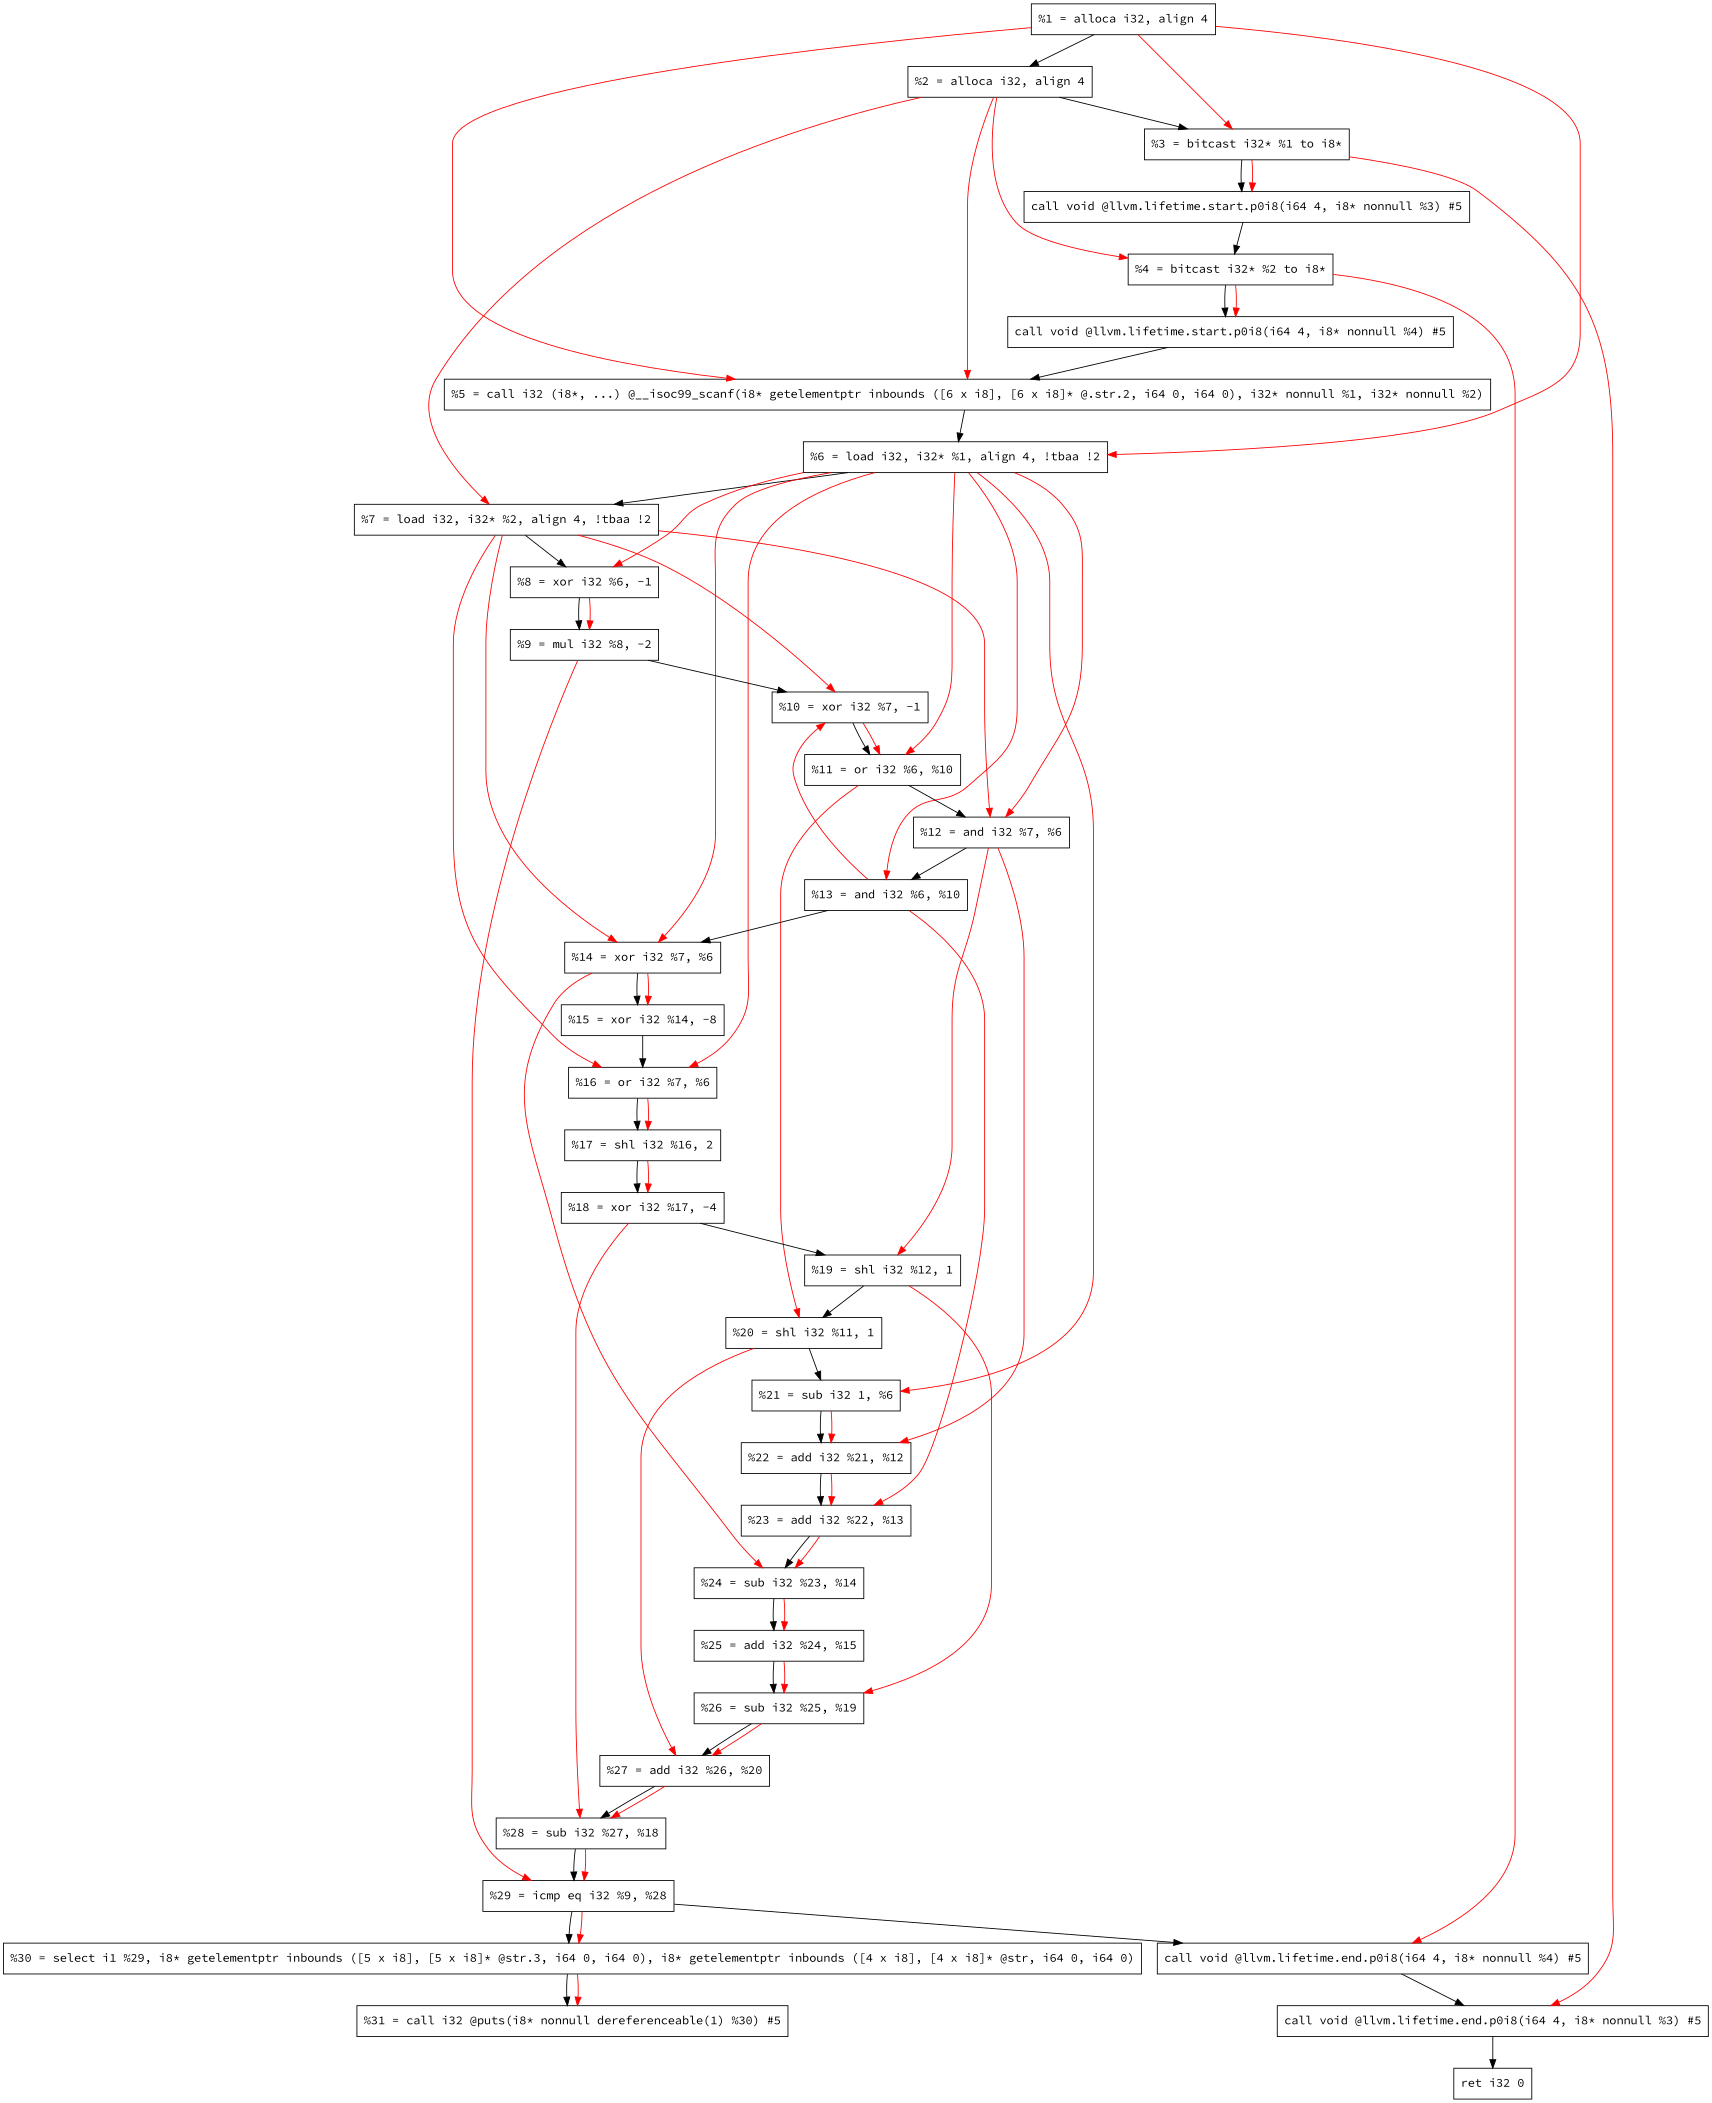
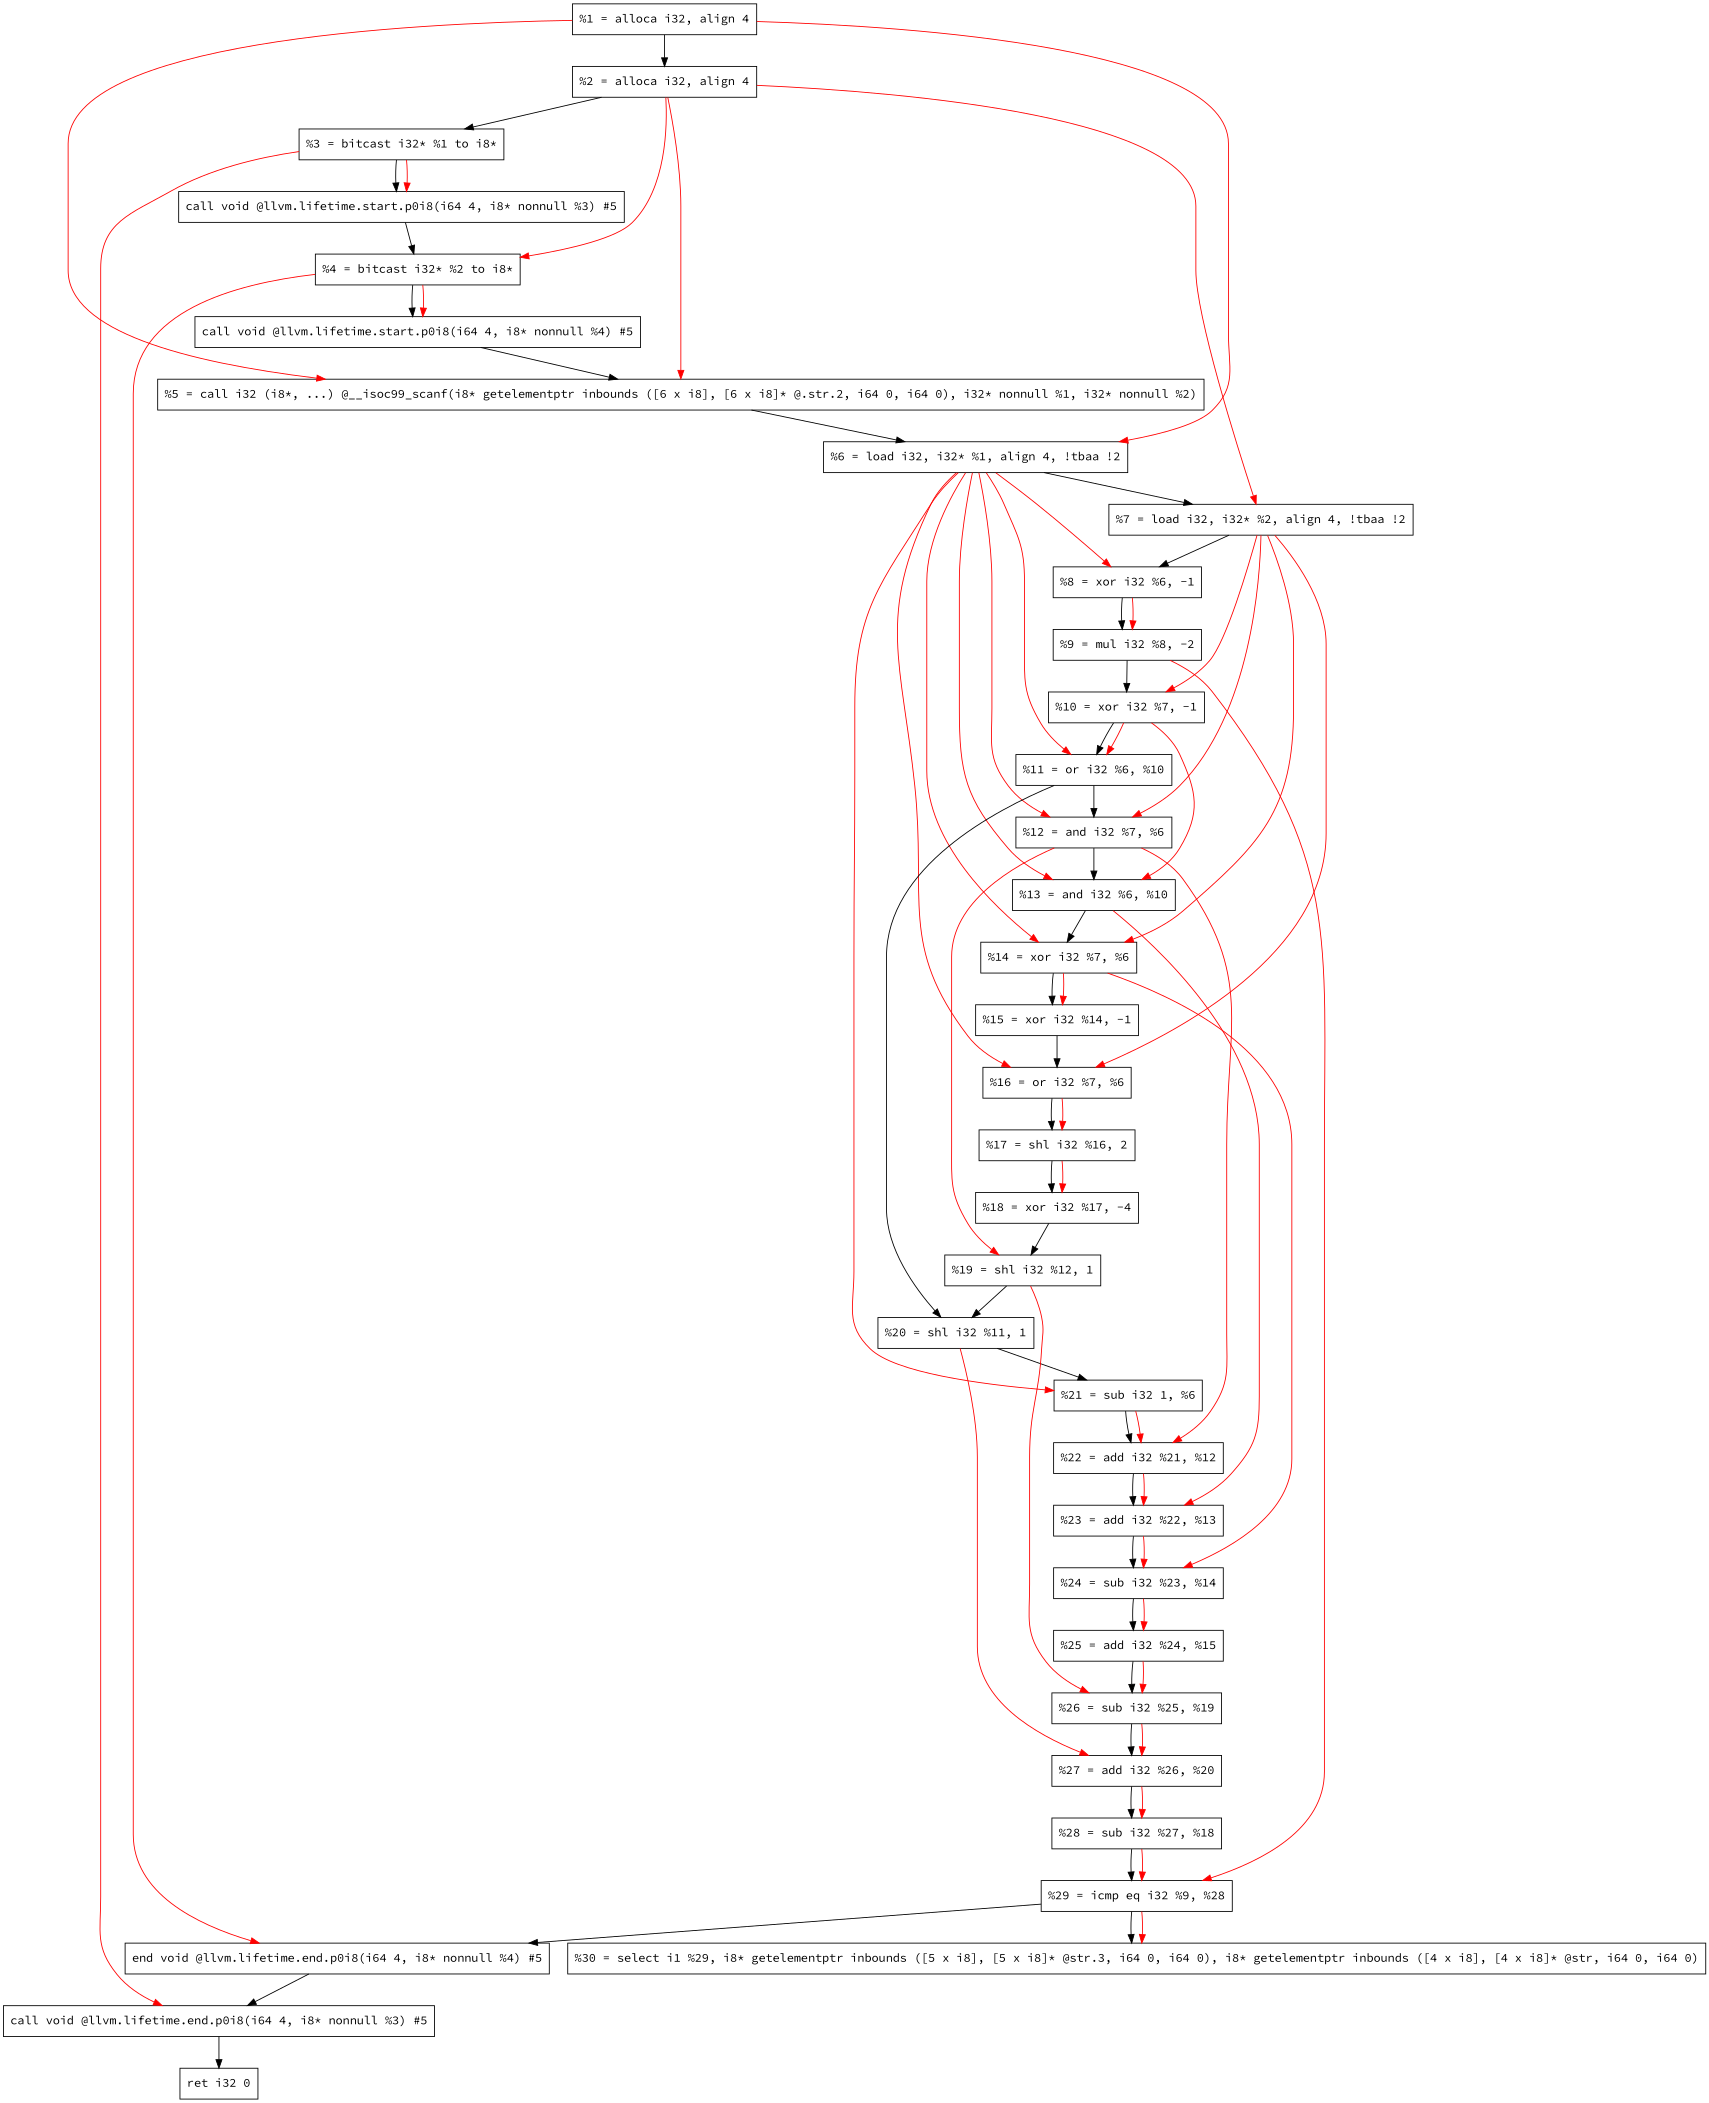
(1182, 79) -> none
(808, 809) -> (1194, 801)
(643, 1020) -> (1057, 1020)
(781, 1033) -> (887, 1014)
(576, 1509) -> none
(1373, 1959) -> (337, 1959)
(572, 2021) -> none
